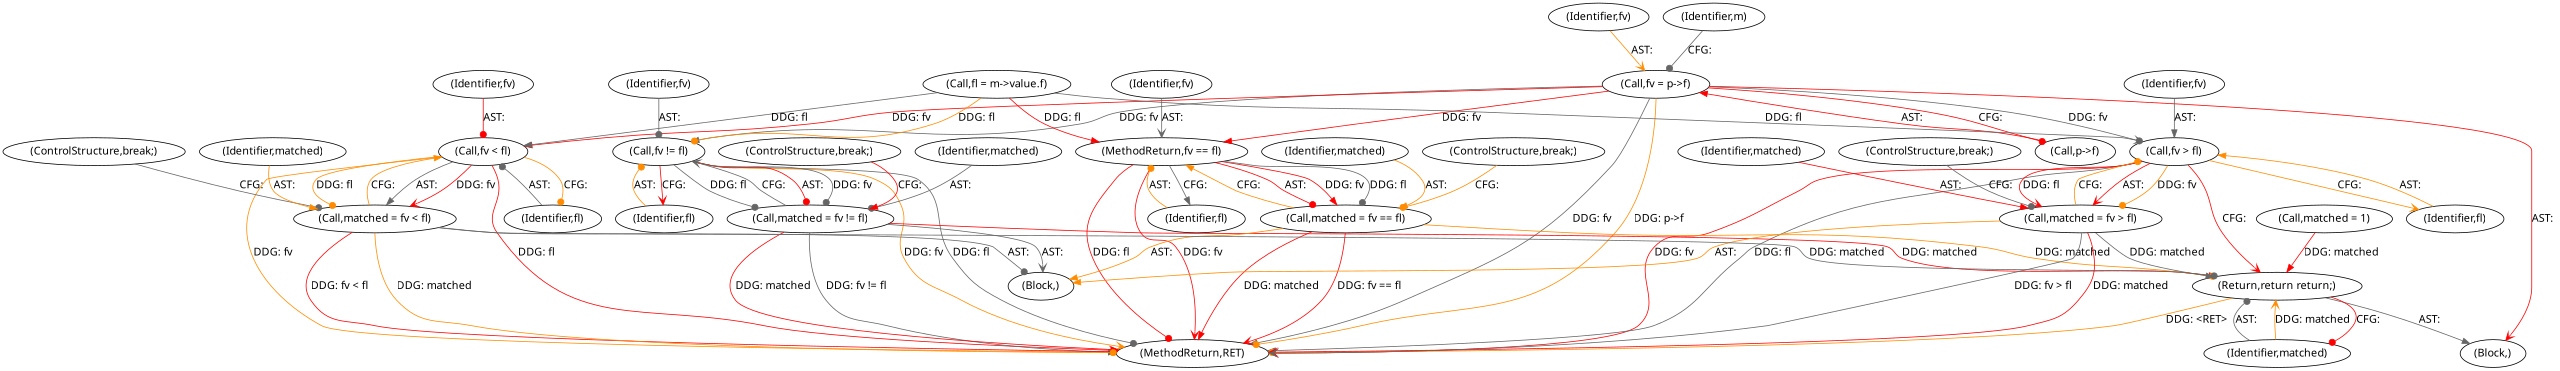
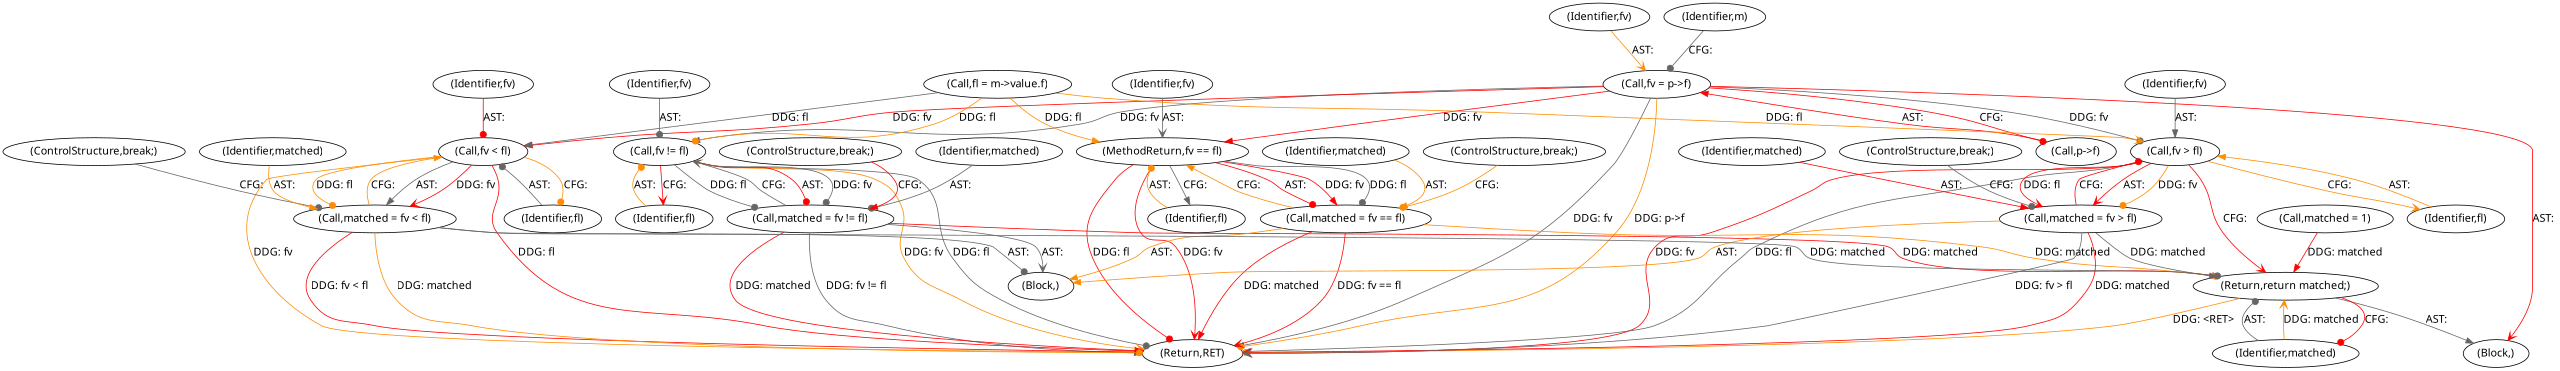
(1595, 116) -> (1596, 116)
(1043, 123) -> (1044, 123)
(2088, 176) -> (2088, 176)
(2277, 286) -> (2286, 286)
(1193, 354) -> (1193, 354)
